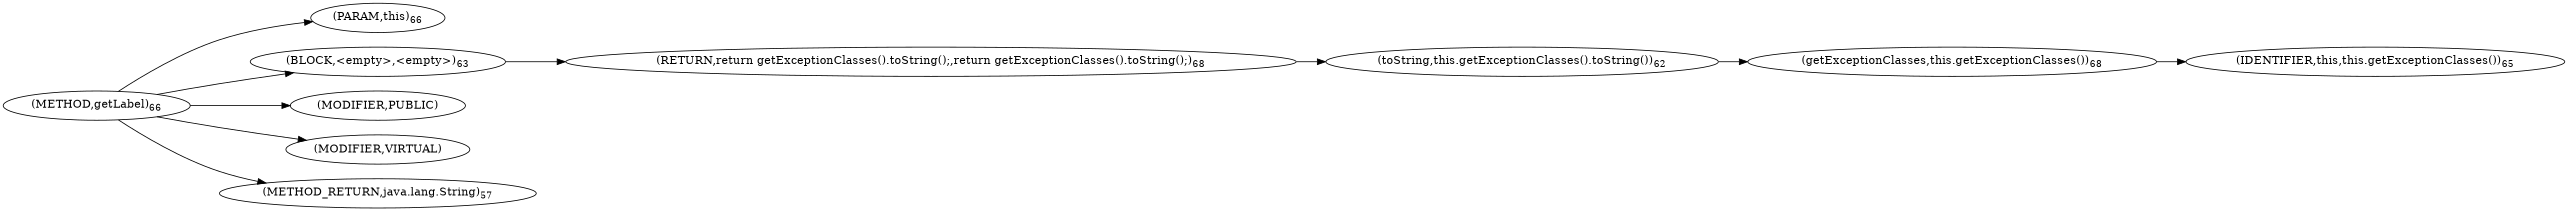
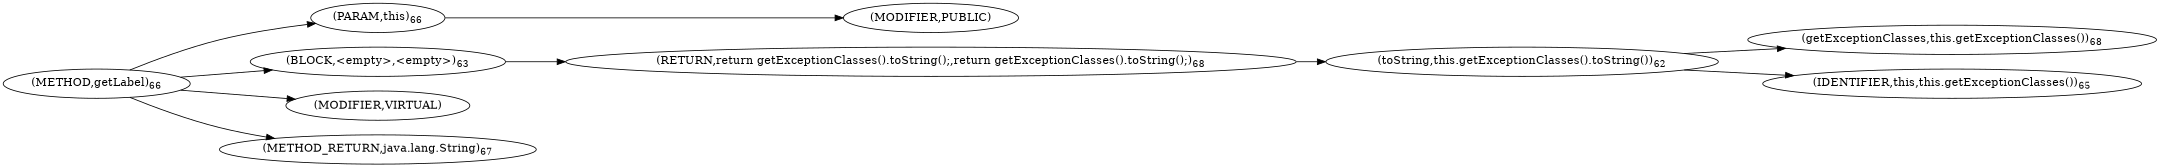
(2167, 62) -> (1735, 73)
(236, 106) -> (640, 18)
(487, 192) -> (487, 148)
